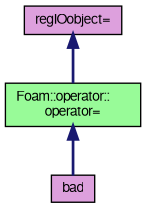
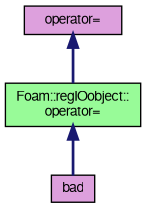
(73, 20) -> (73, 20)
(73, 105) -> (73, 105)
